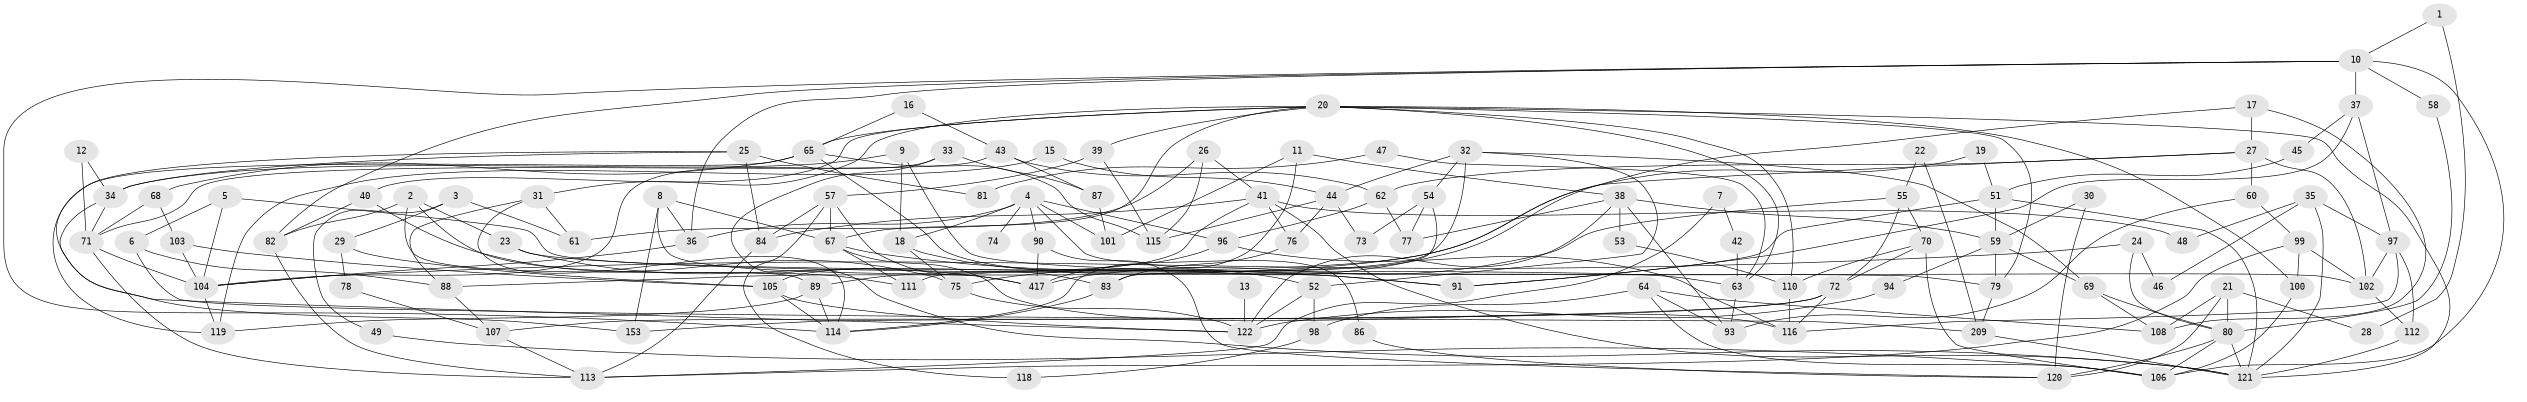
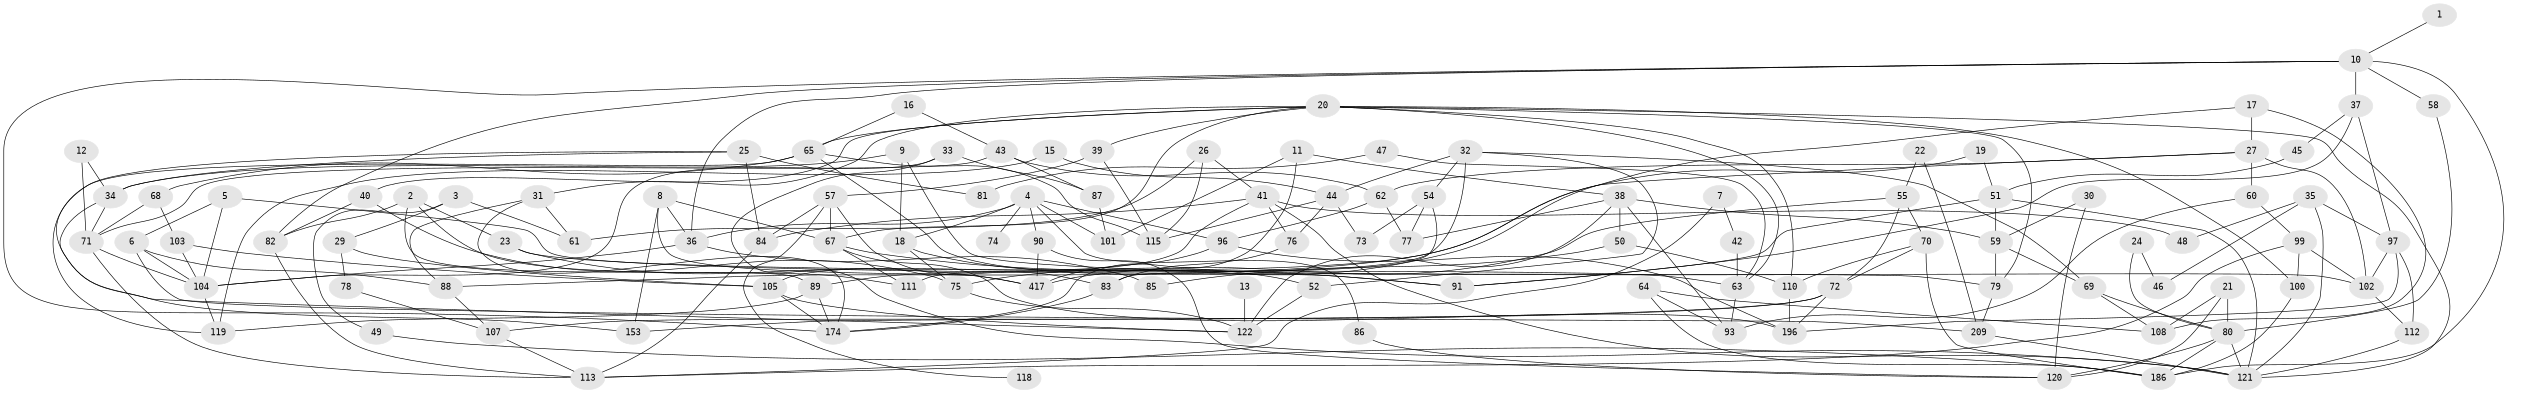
(1620, 242) -> (1620, 242)
(1597, 267) -> (167, 265)
none -> (1151, 288)
(1889, 288) -> none
(833, 333) -> (833, 333)
(1314, 333) -> none
(1790, 333) -> (1790, 333)
(2366, 333) -> none
(2158, 378) -> (2158, 378)
